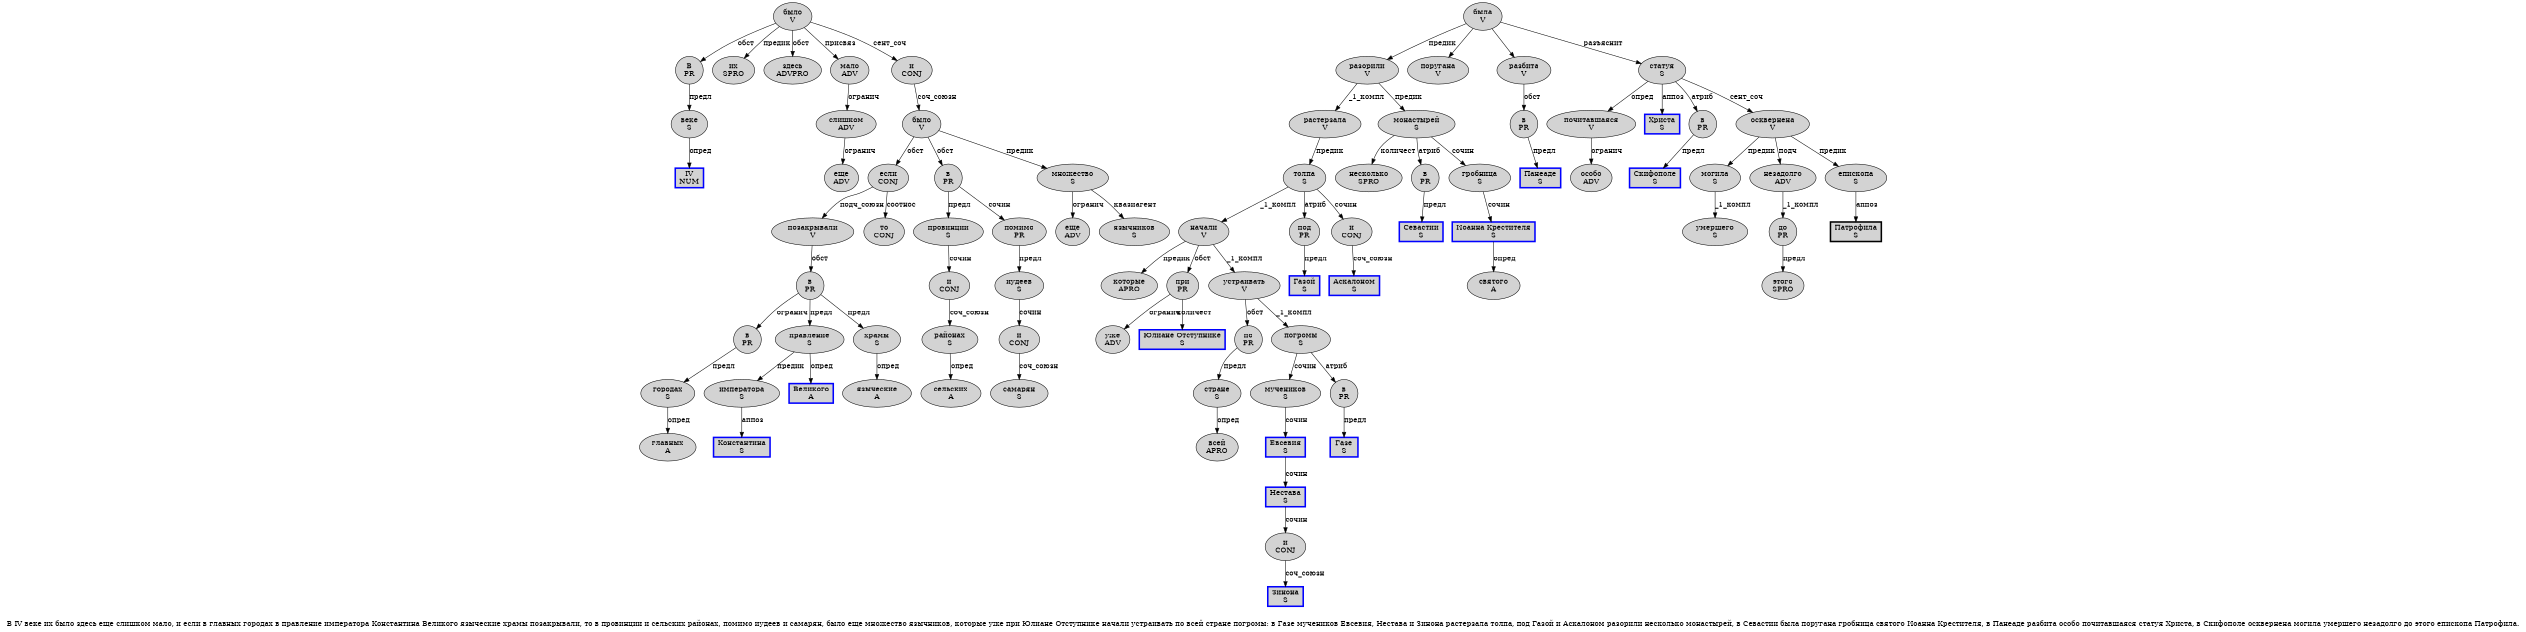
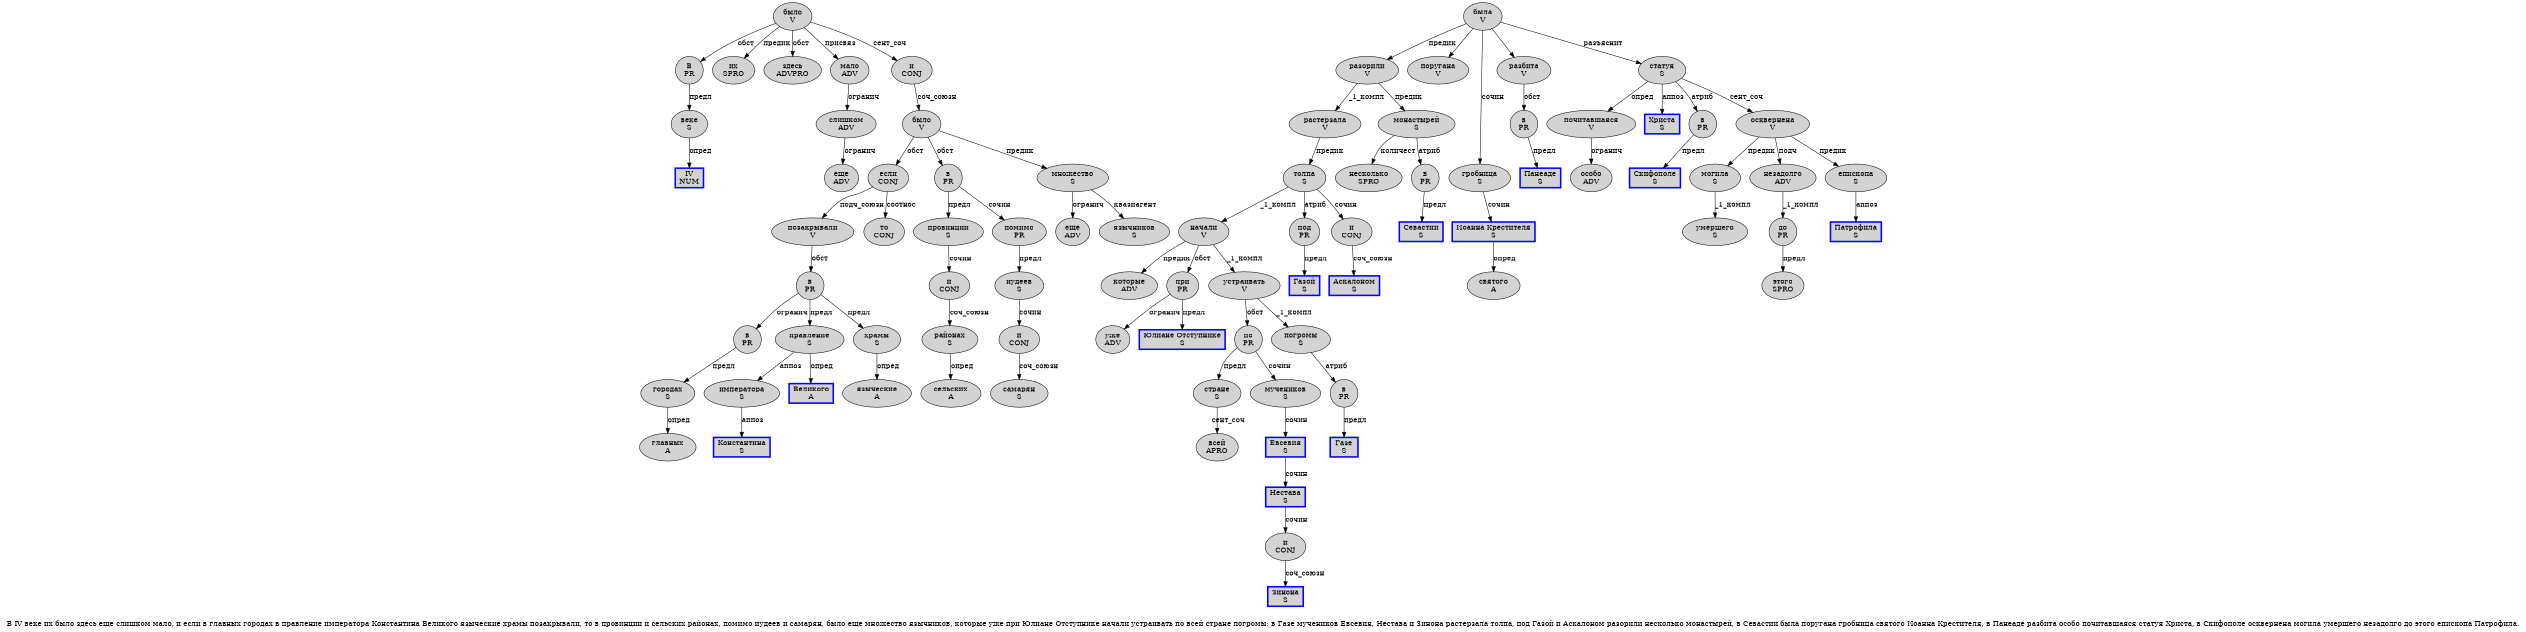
(1446, 150) -> (1481, 94)
(1856, 232) -> (1856, 232)
(1129, 286) -> (1129, 286)
(1194, 313) -> (1194, 313)
(1294, 364) -> (1264, 364)
(791, 366) -> (791, 366)
(1228, 420) -> (1228, 420)
